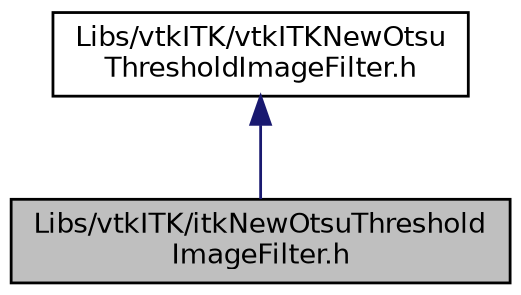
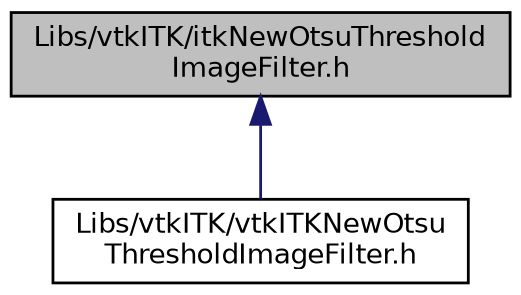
(261, 162) -> (261, 162)
